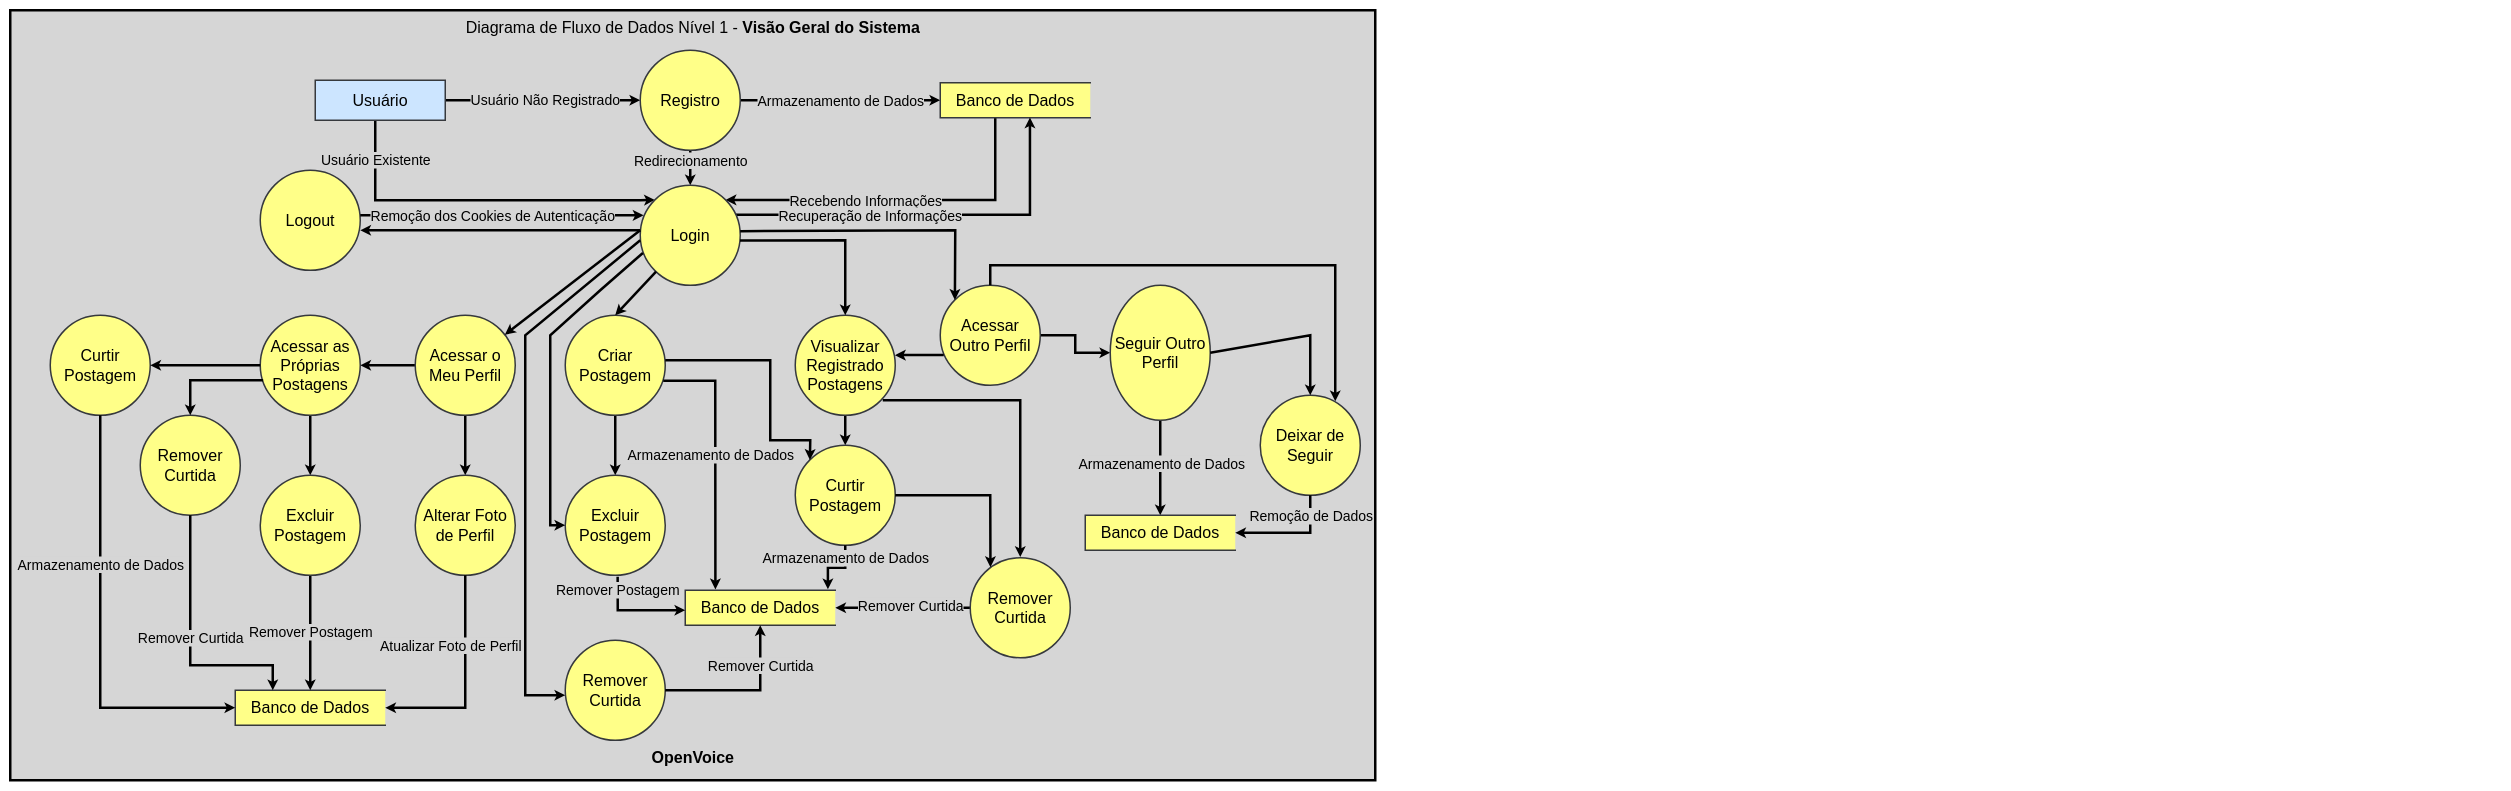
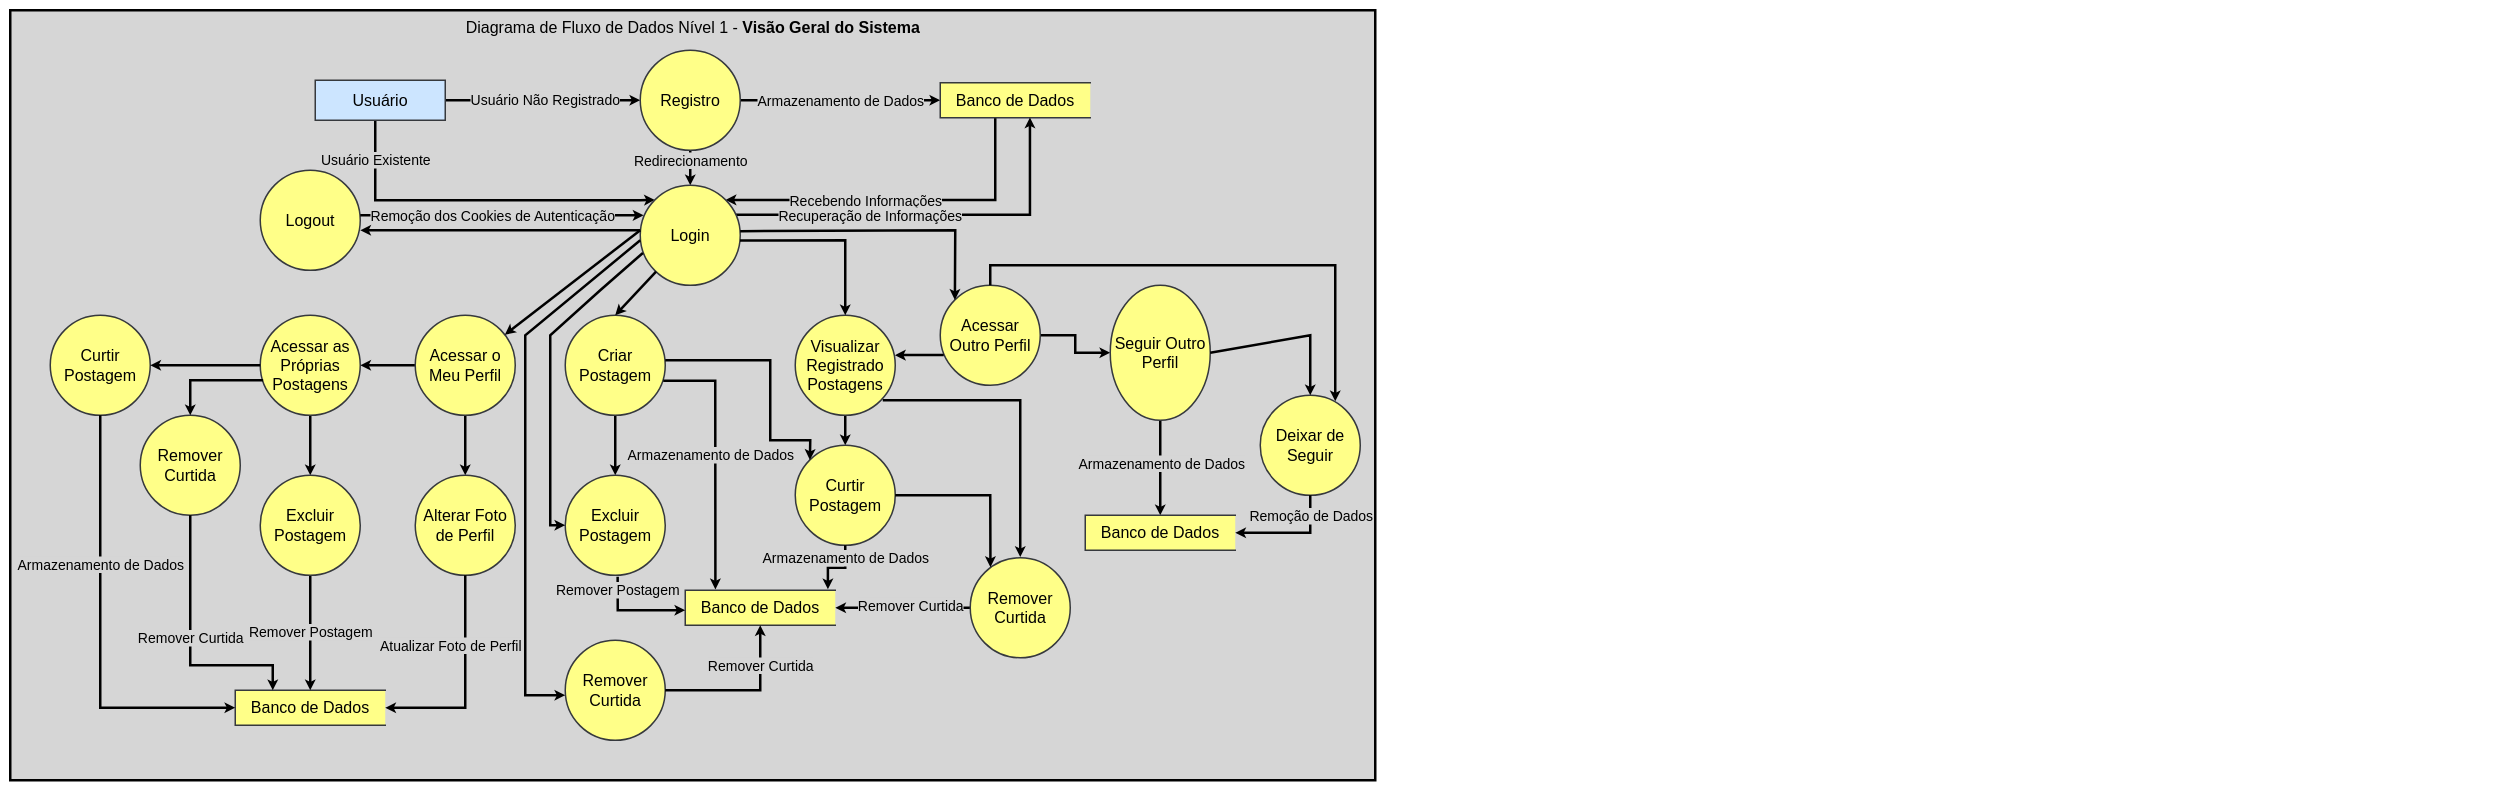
(693, 758) -> none
